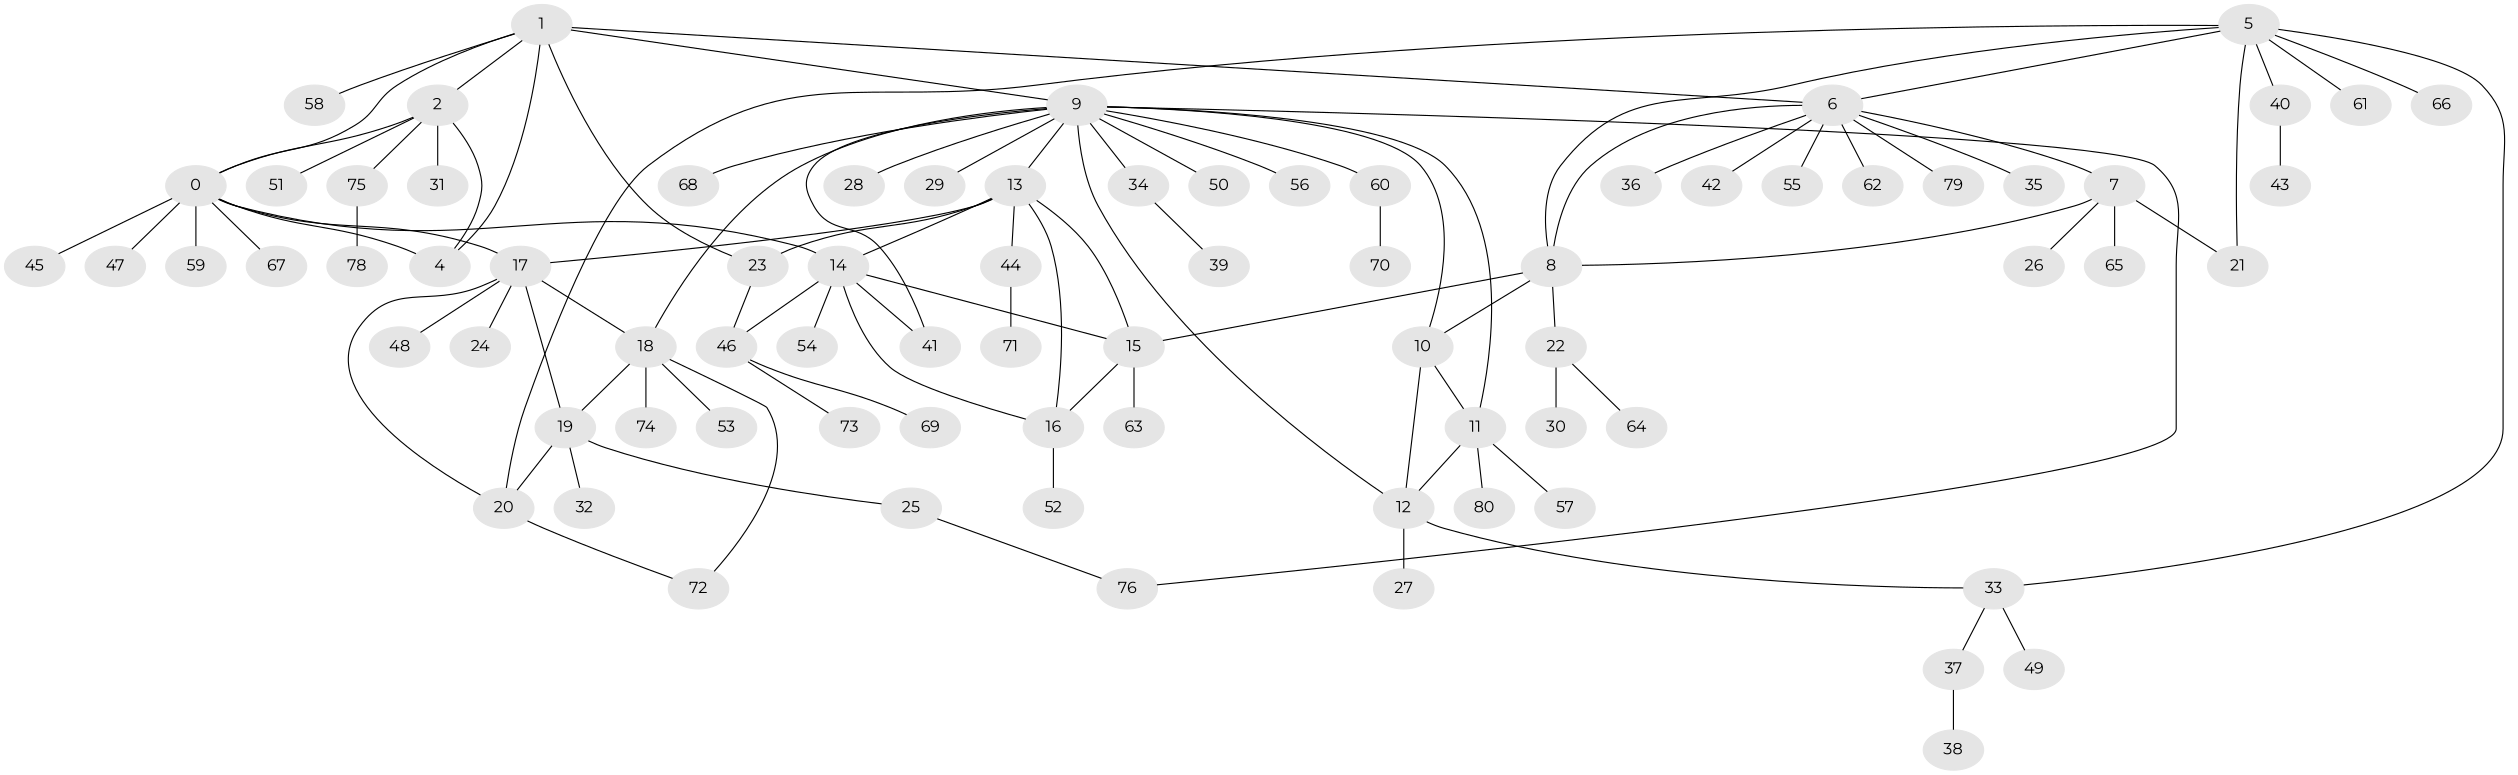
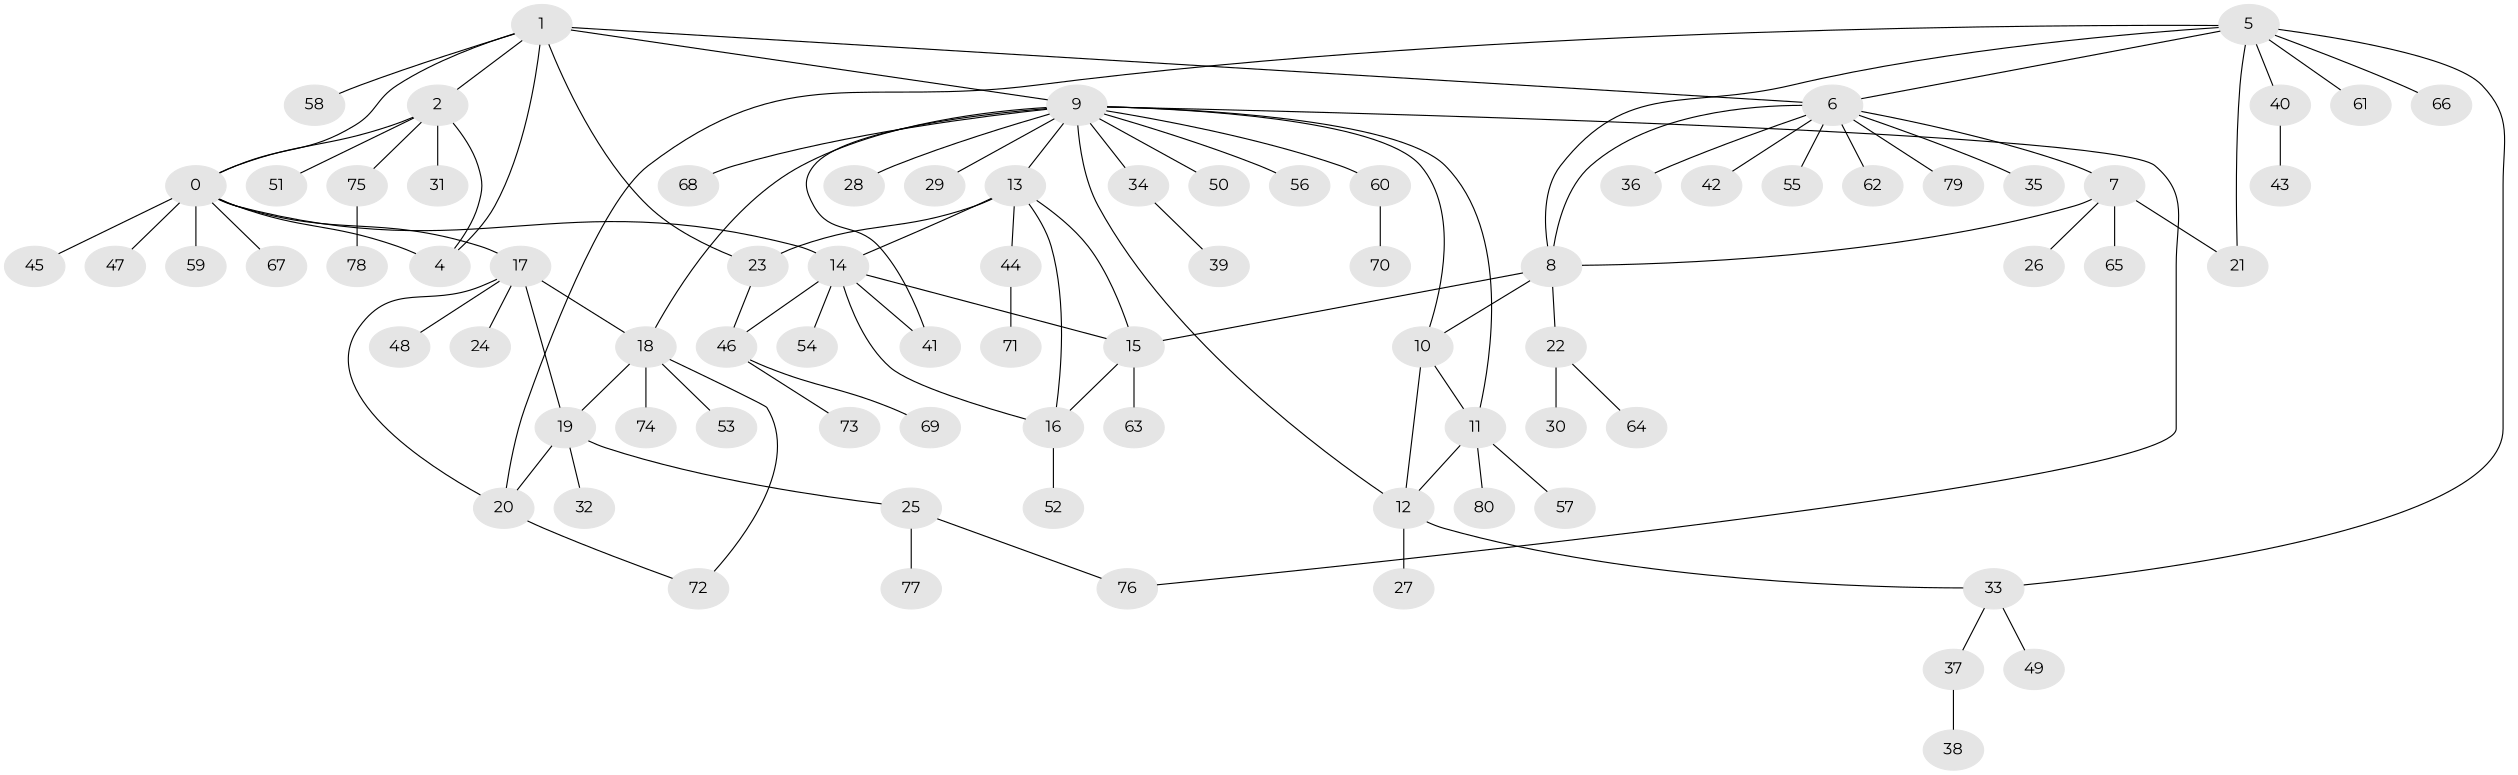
(795, 236) -> none
none -> (911, 589)
